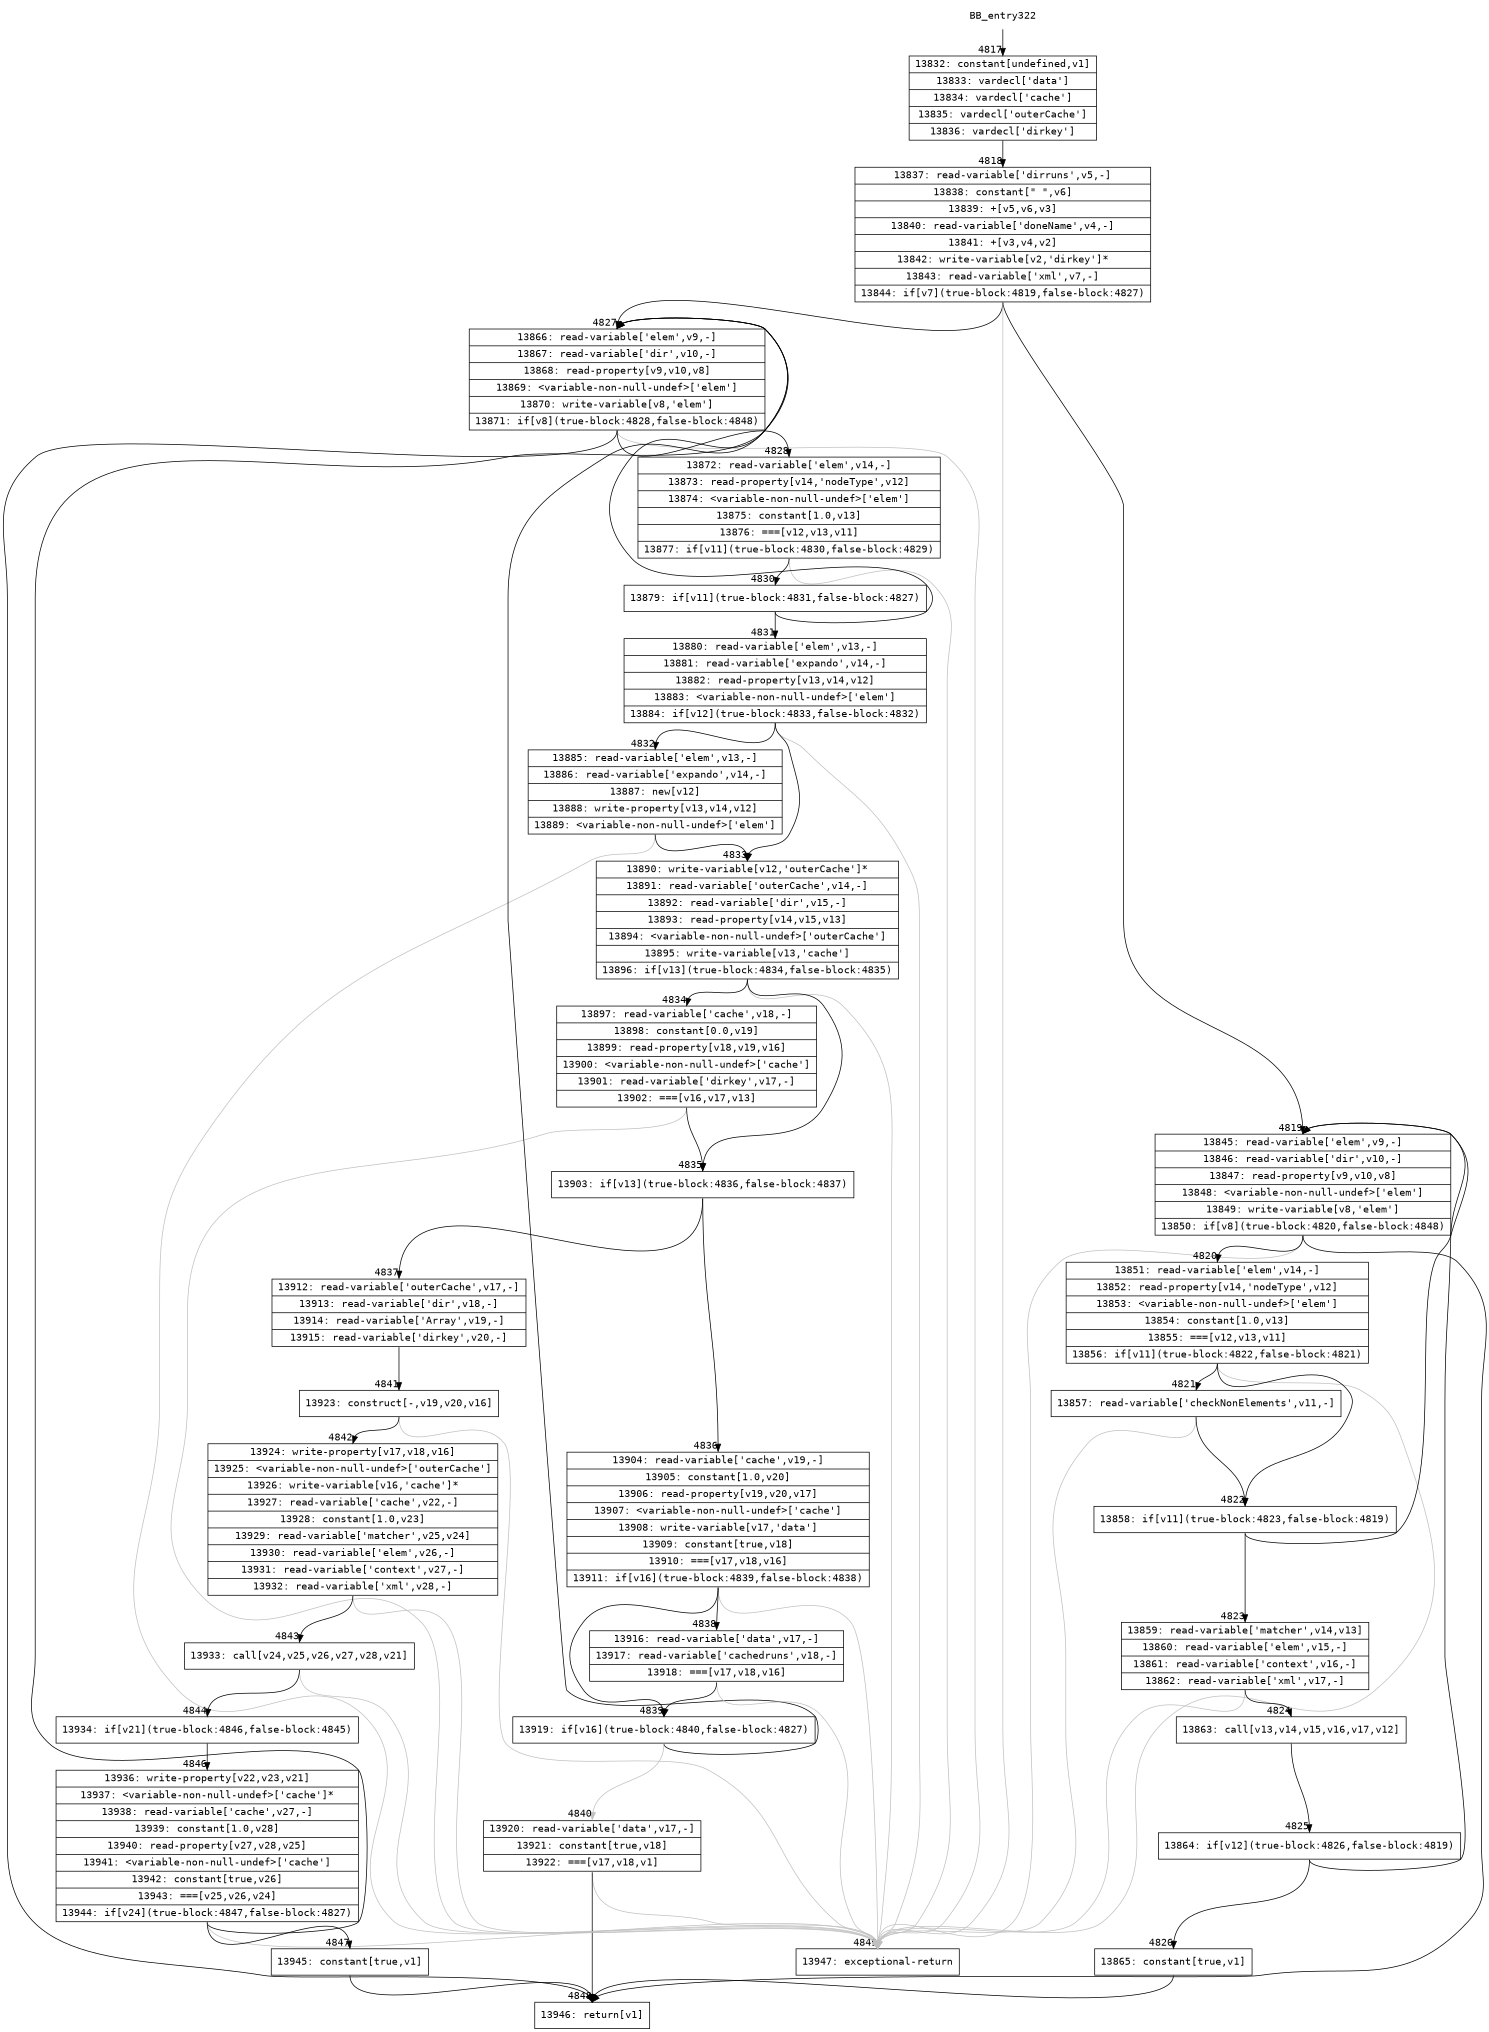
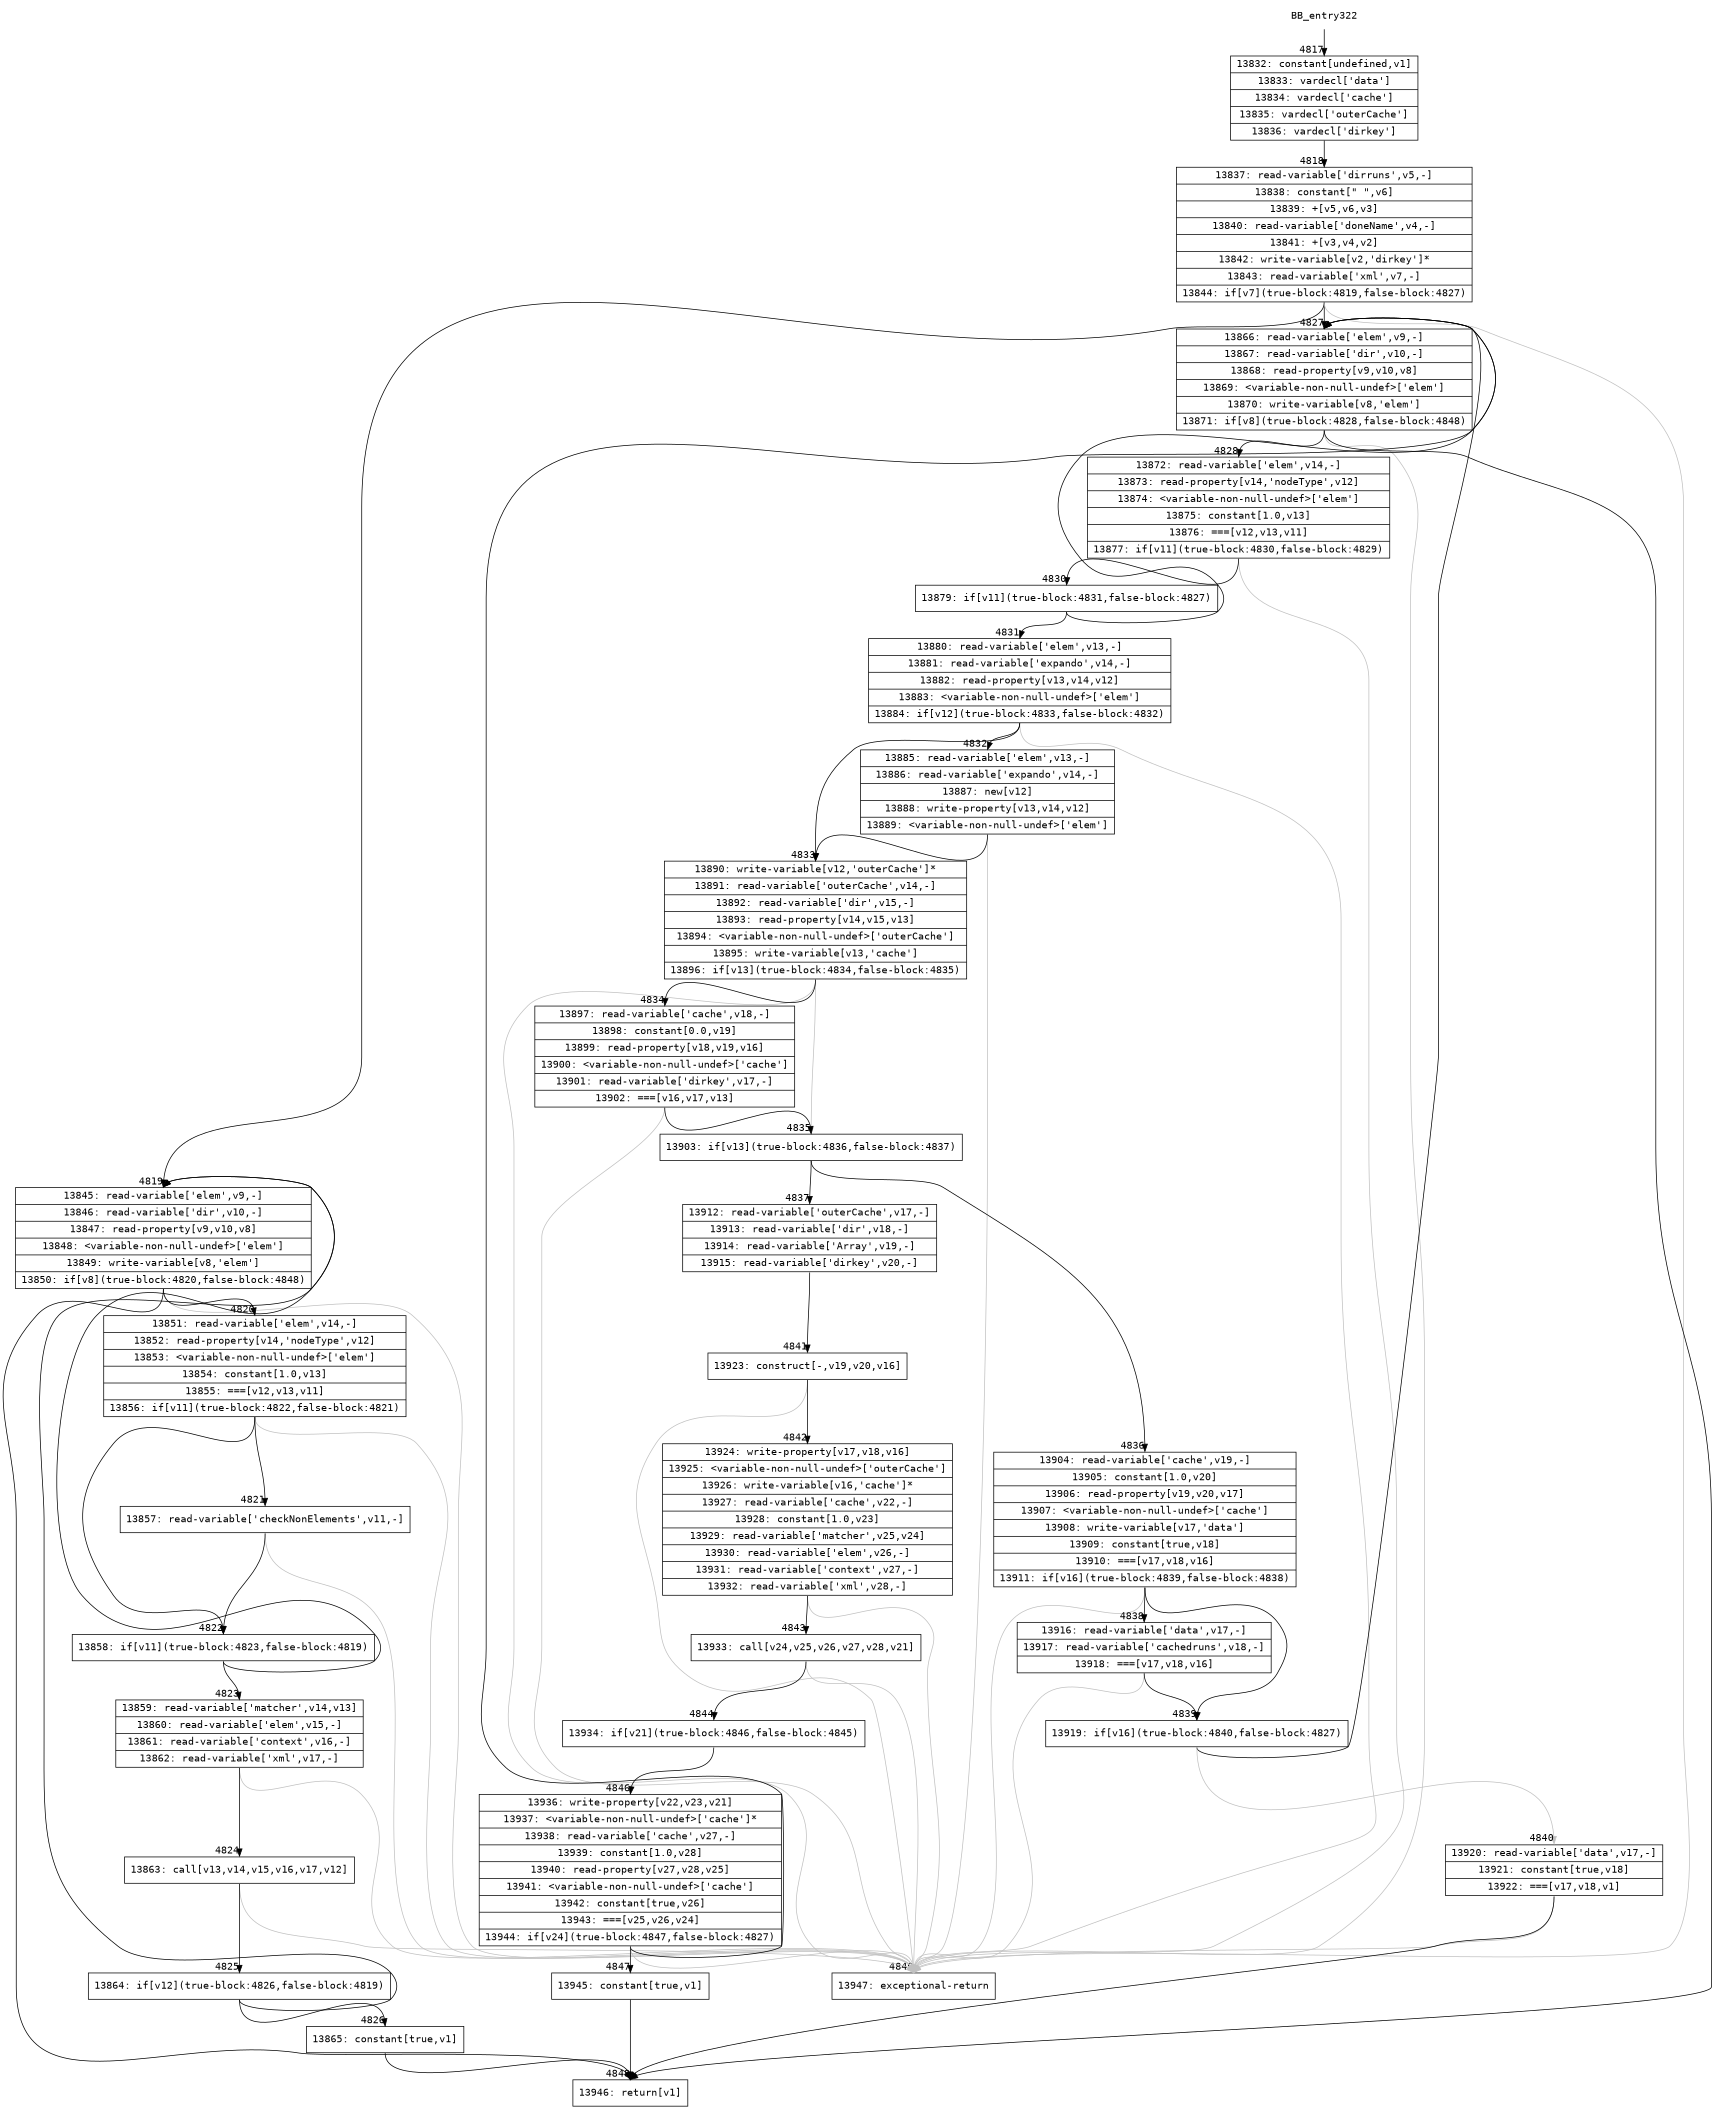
(837, 1082) -> (814, 1053)
none -> (559, 1950)
